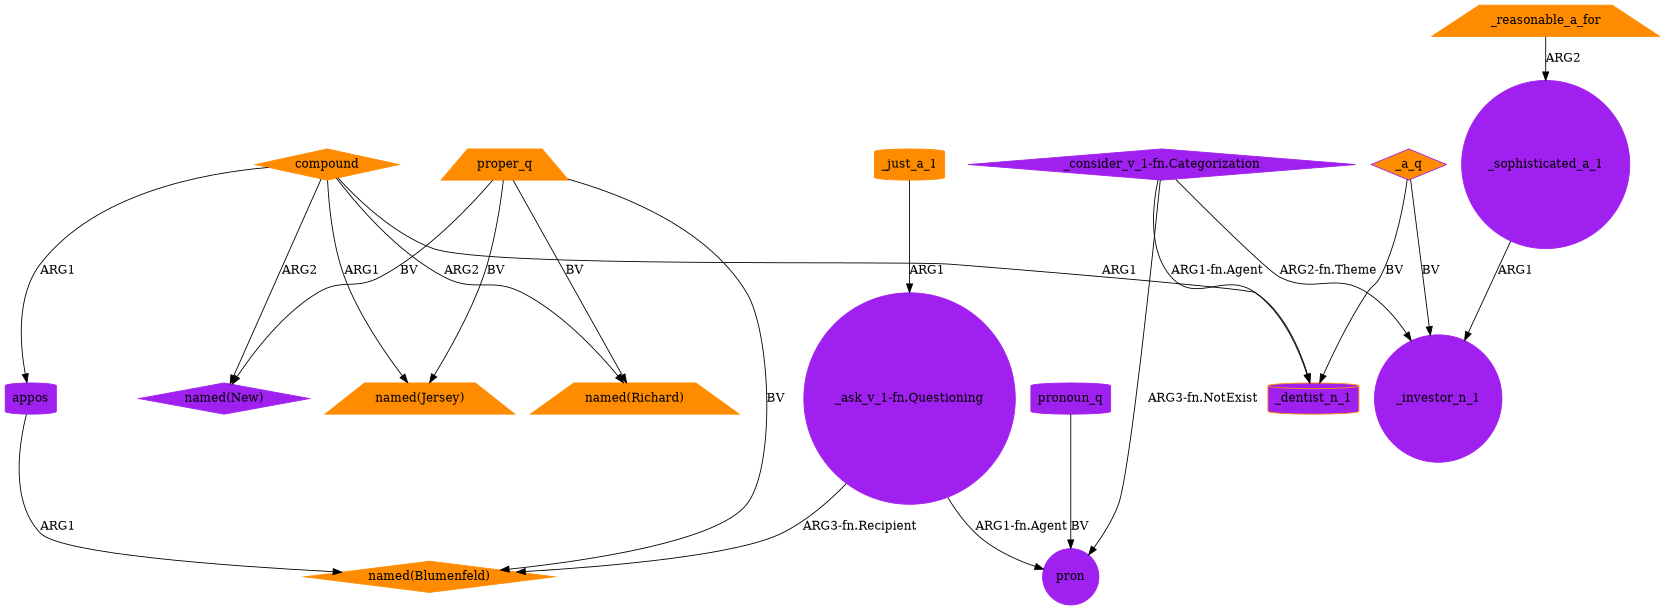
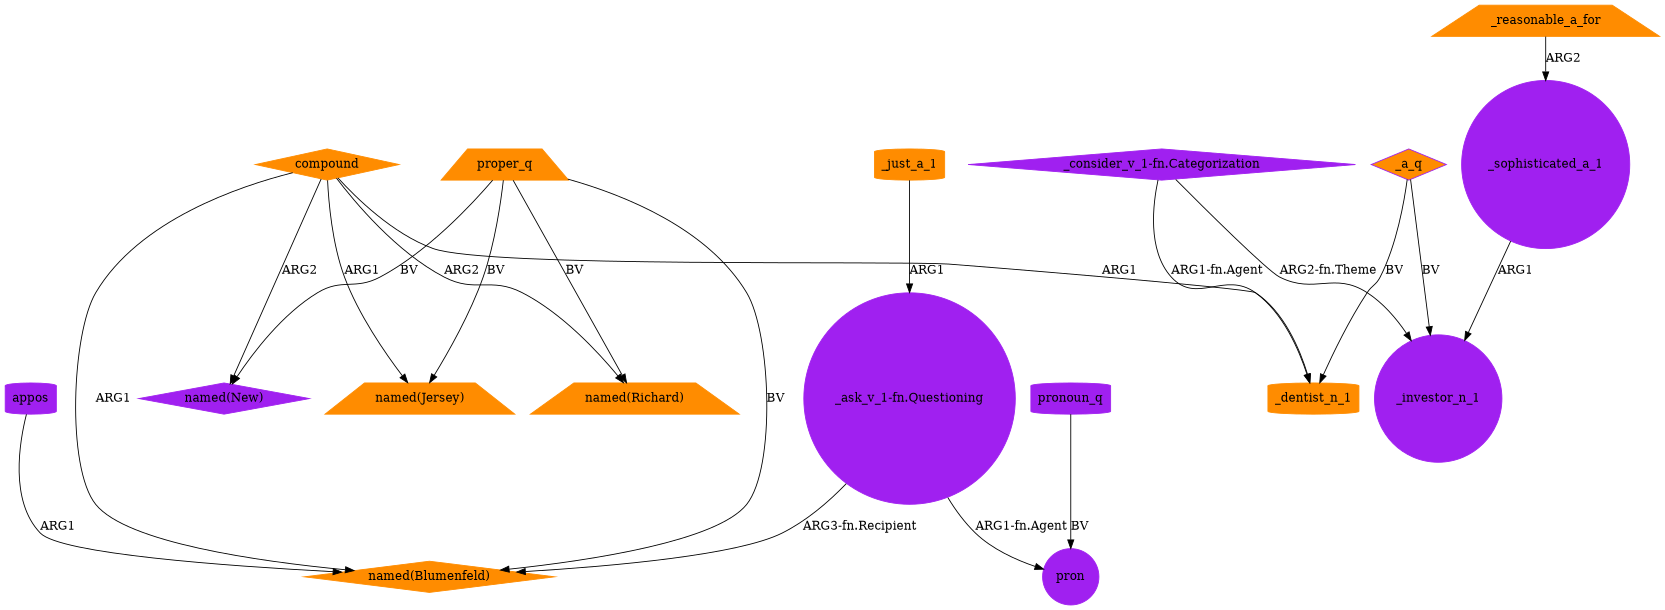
(93, 218) -> (76, 412)
(1140, 368) -> none
(1313, 399) -> (1313, 399)
